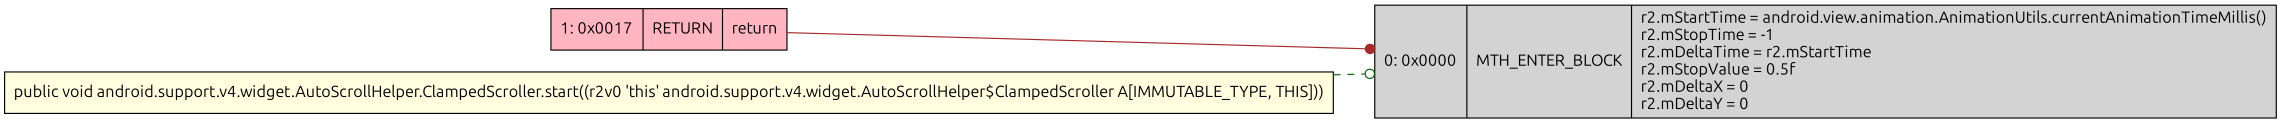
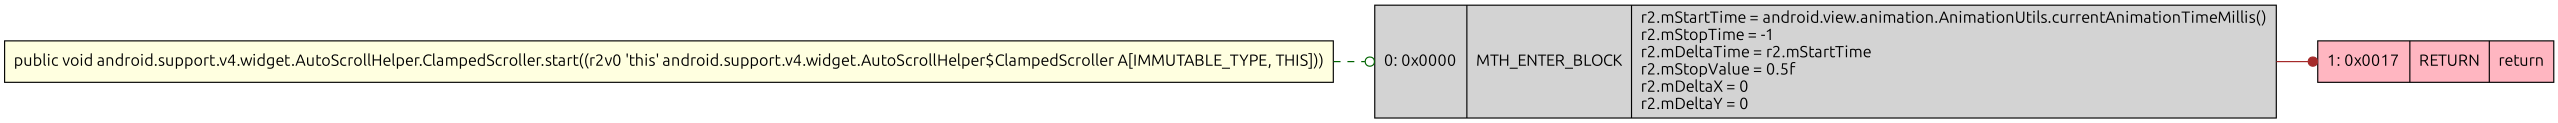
(1076, 41) -> (2292, 62)
